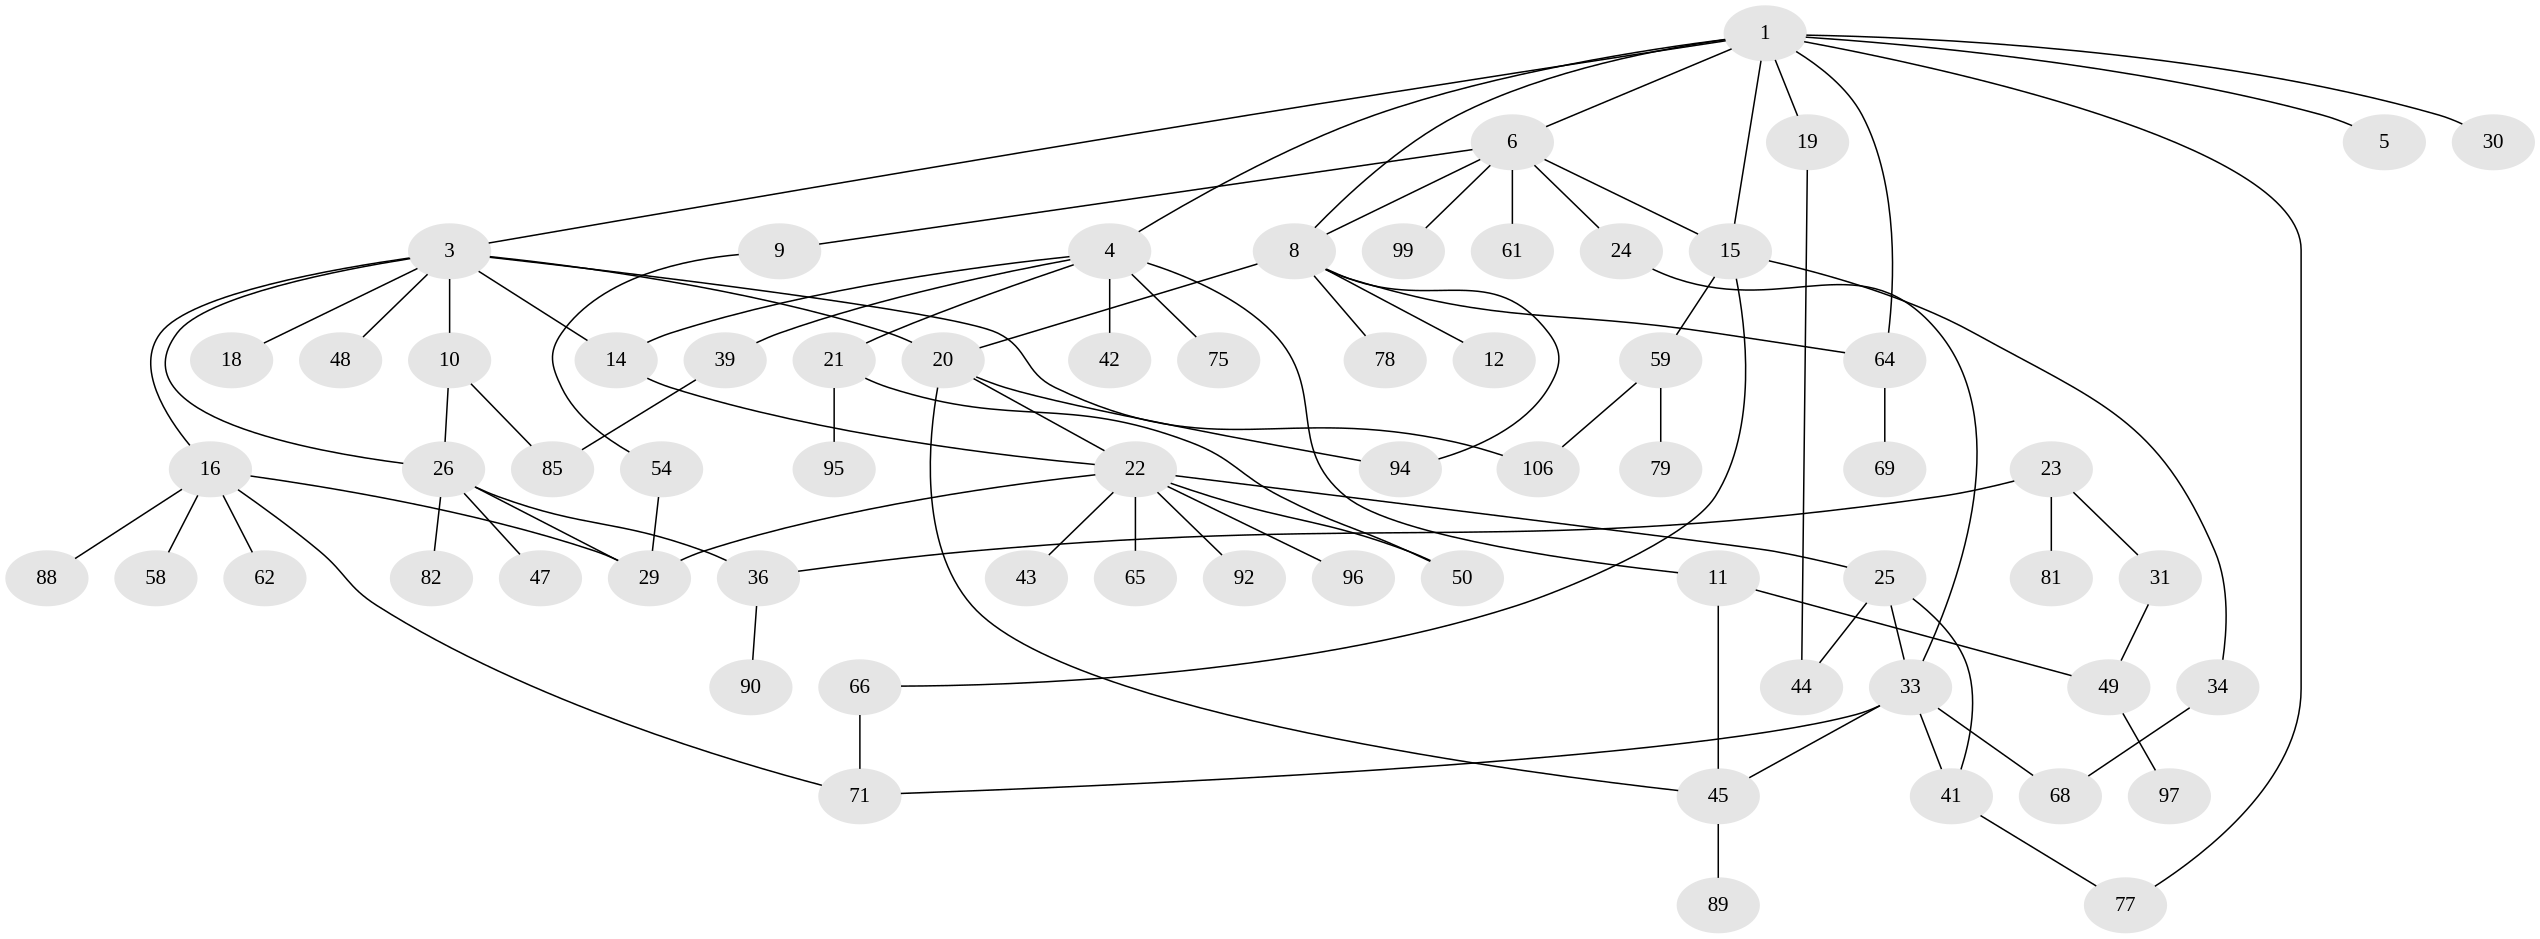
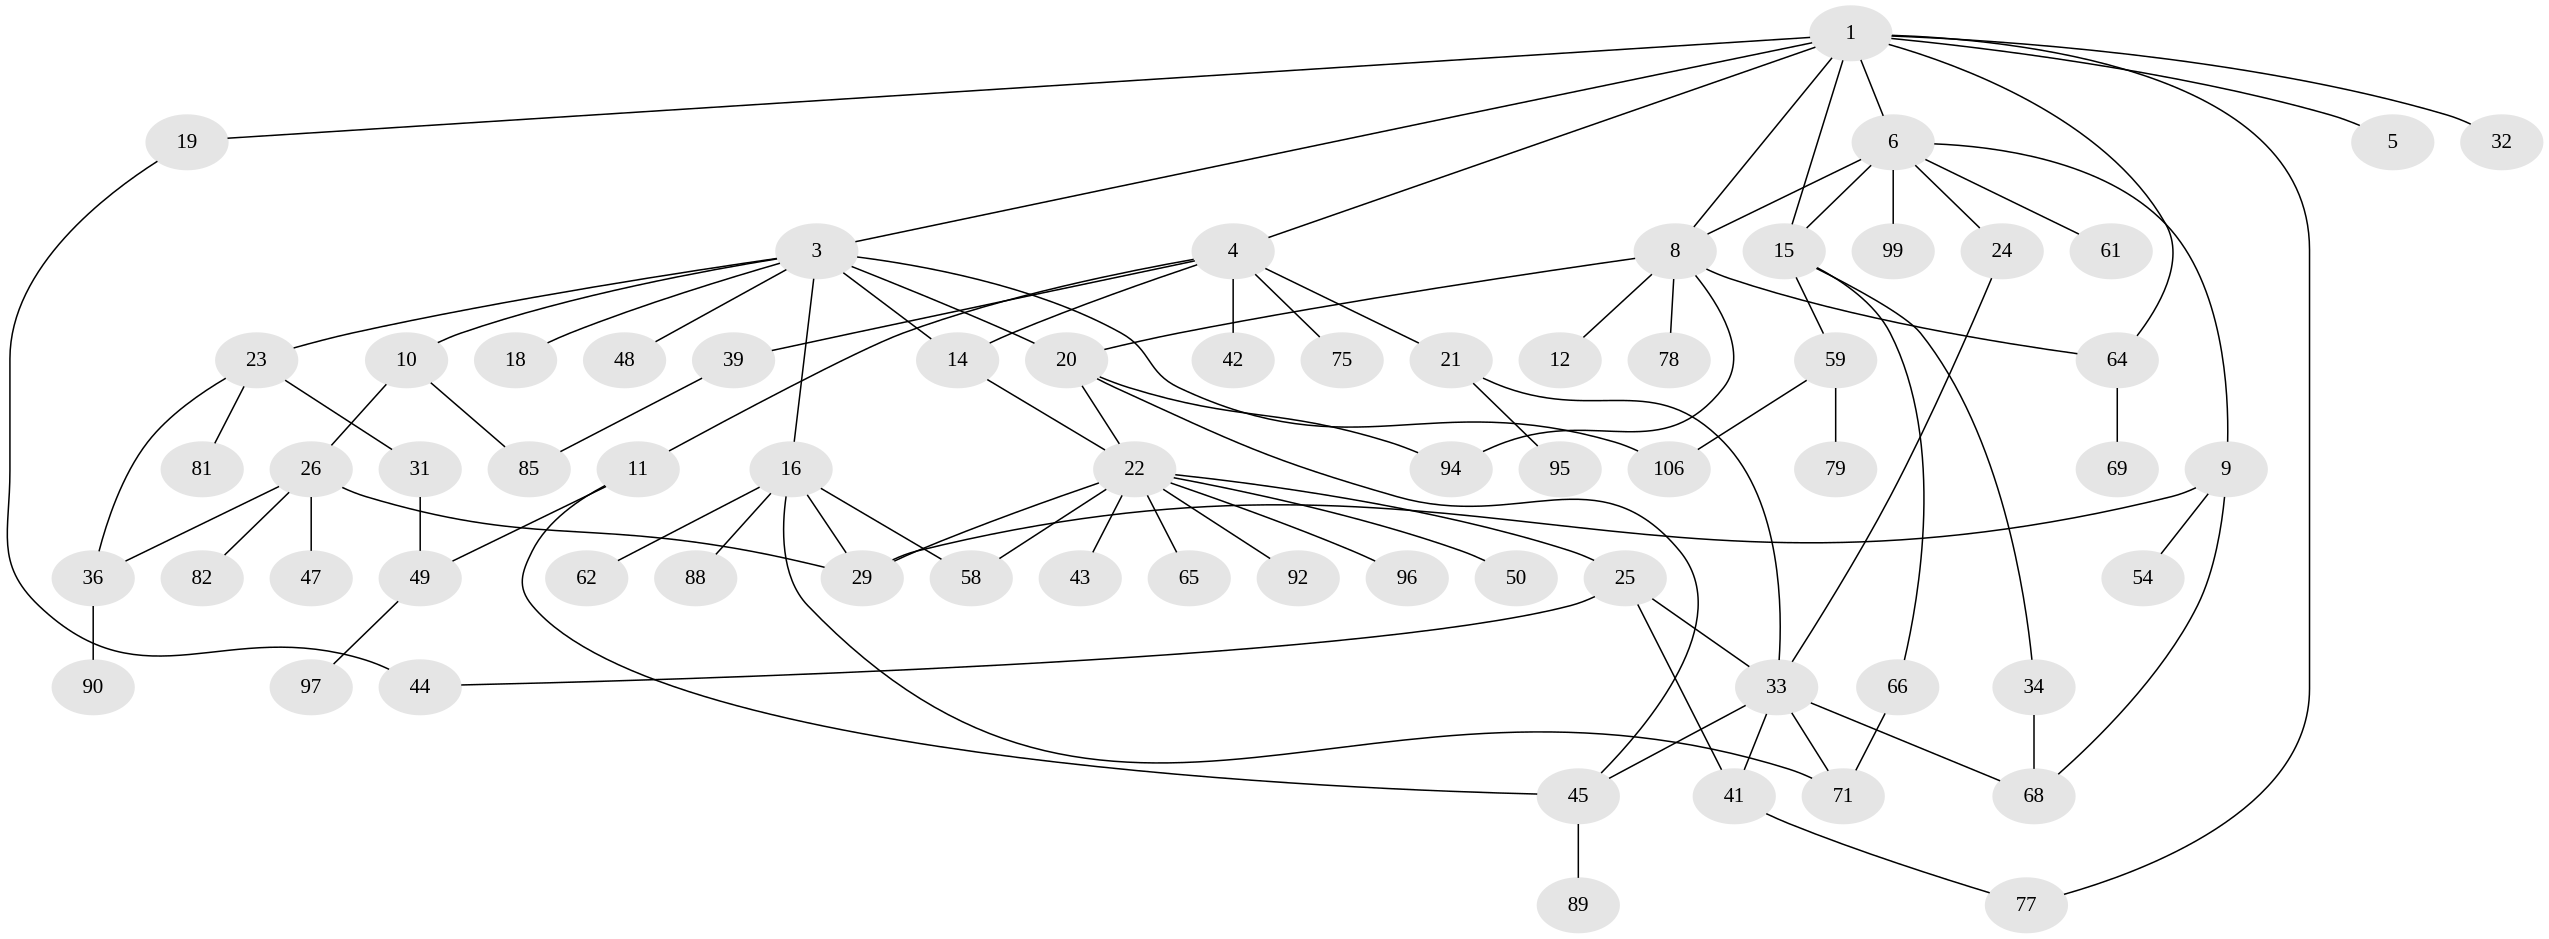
(2493, 142) -> (2502, 142)
(167, 359) -> (534, 297)
(1174, 437) -> (1705, 426)
none -> (1072, 512)
(655, 524) -> (1544, 524)
none -> (2170, 652)
